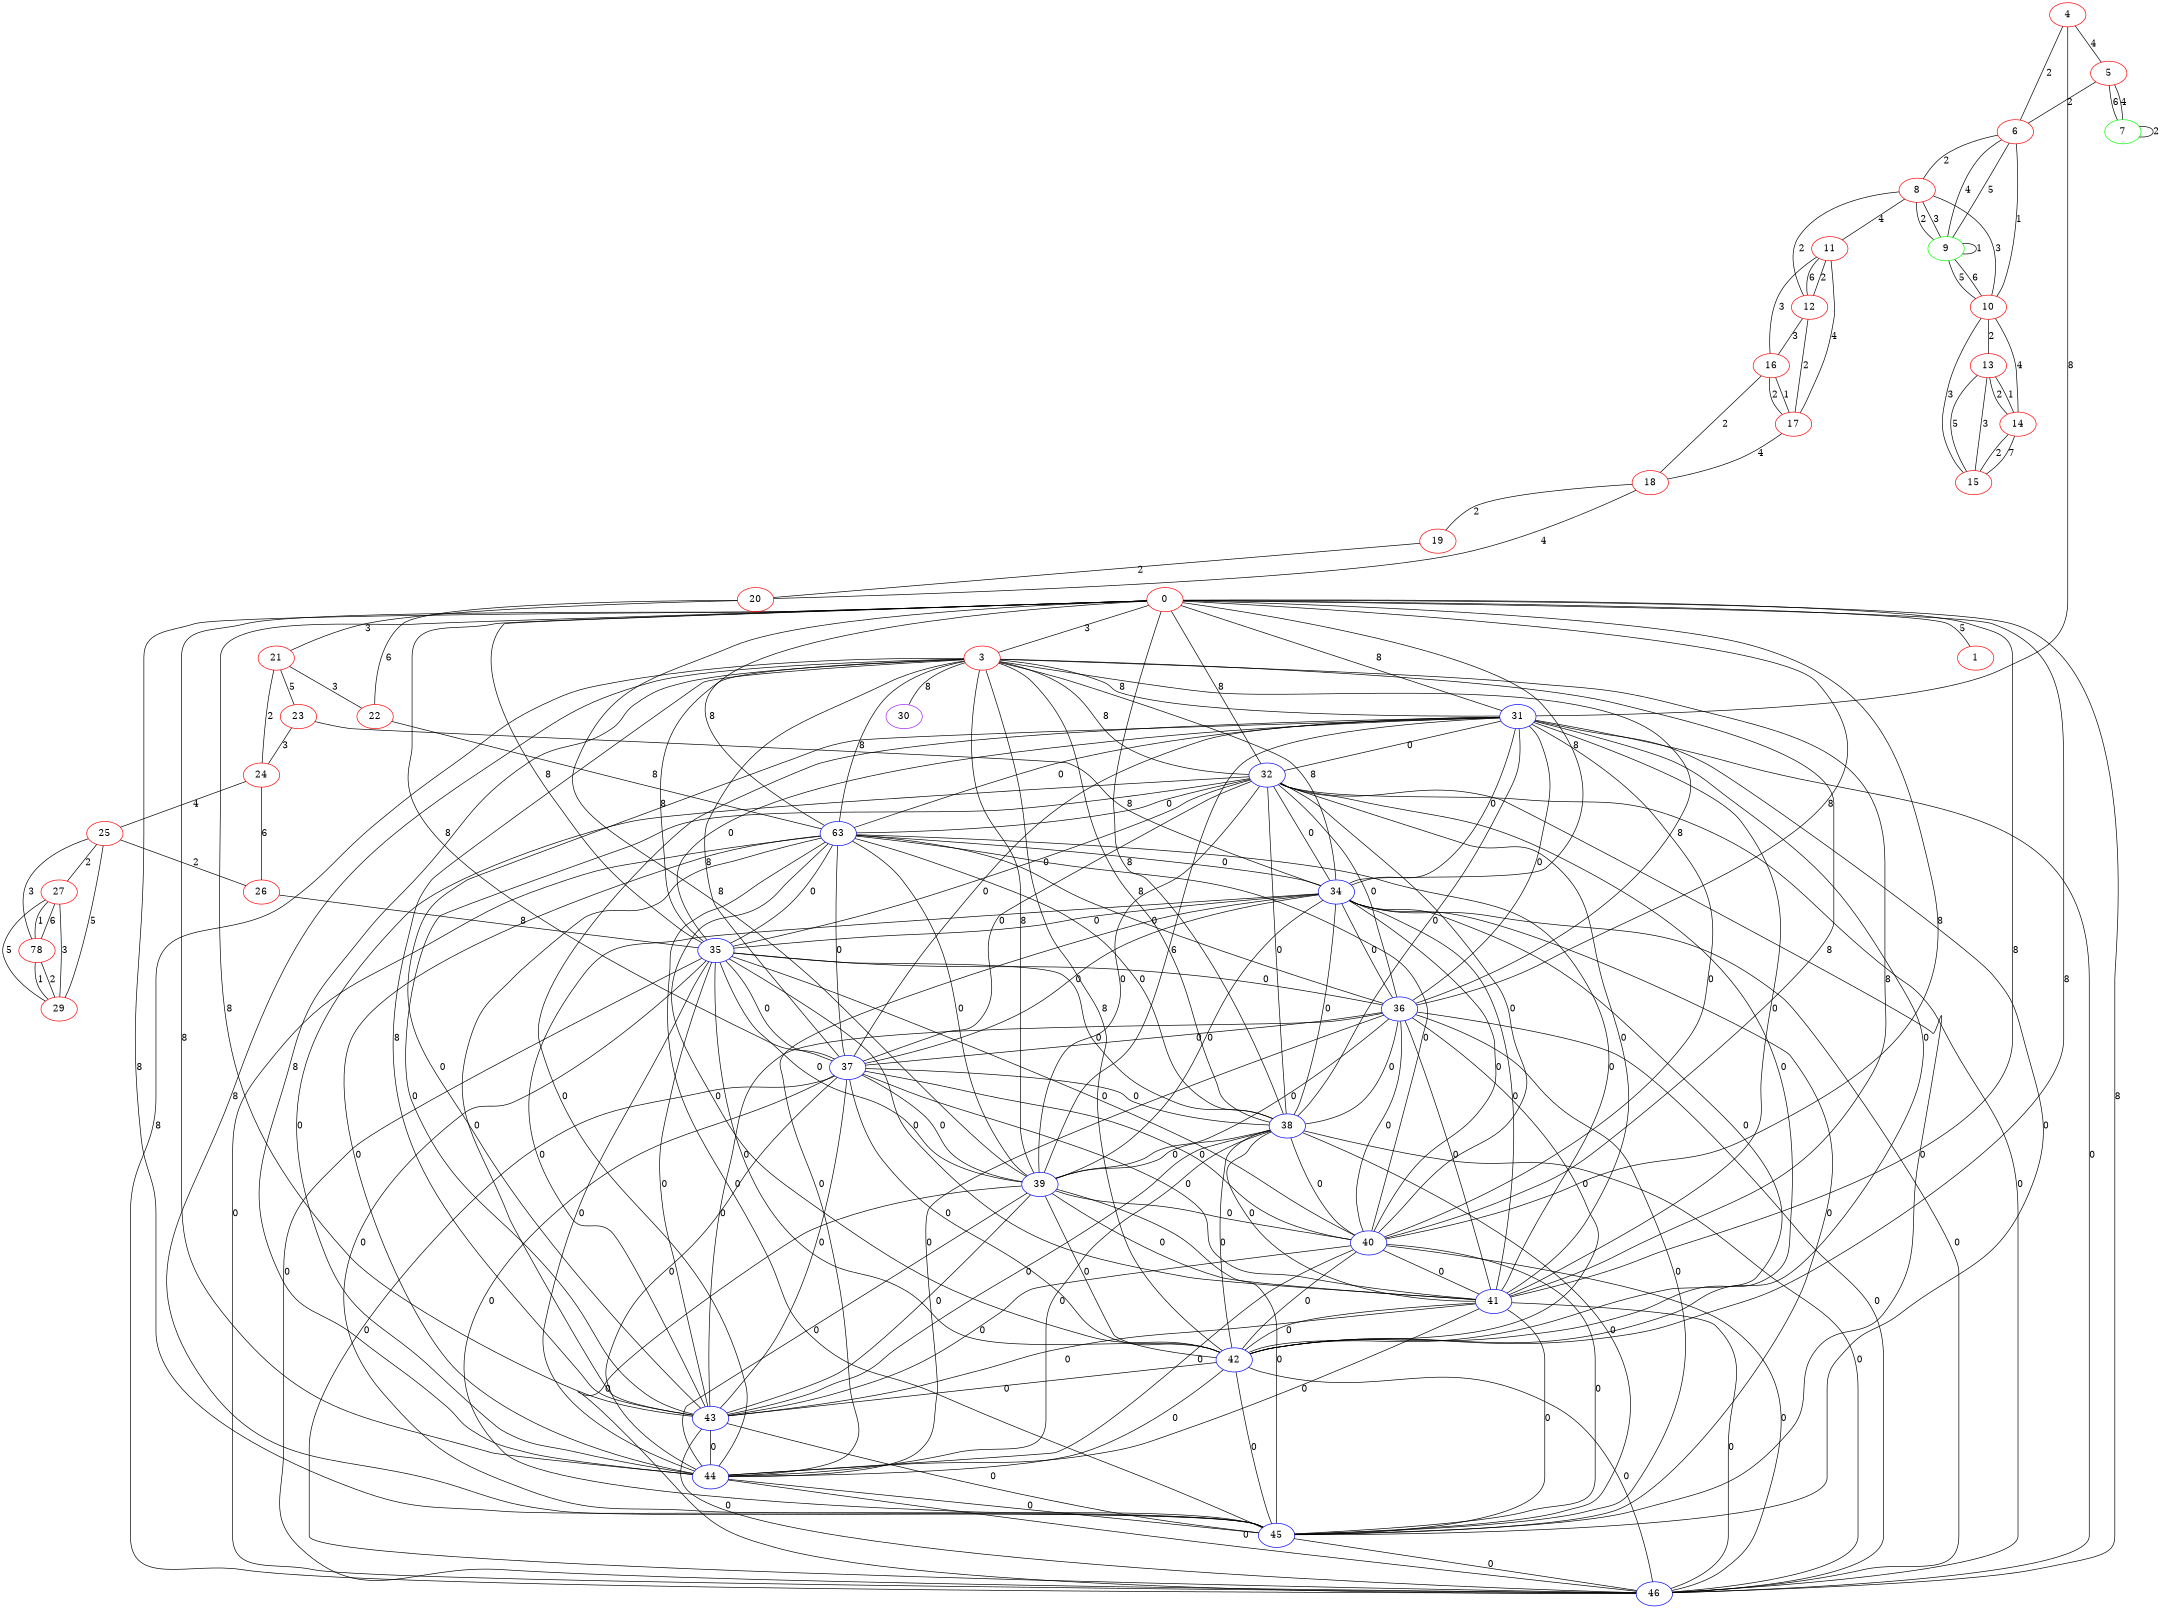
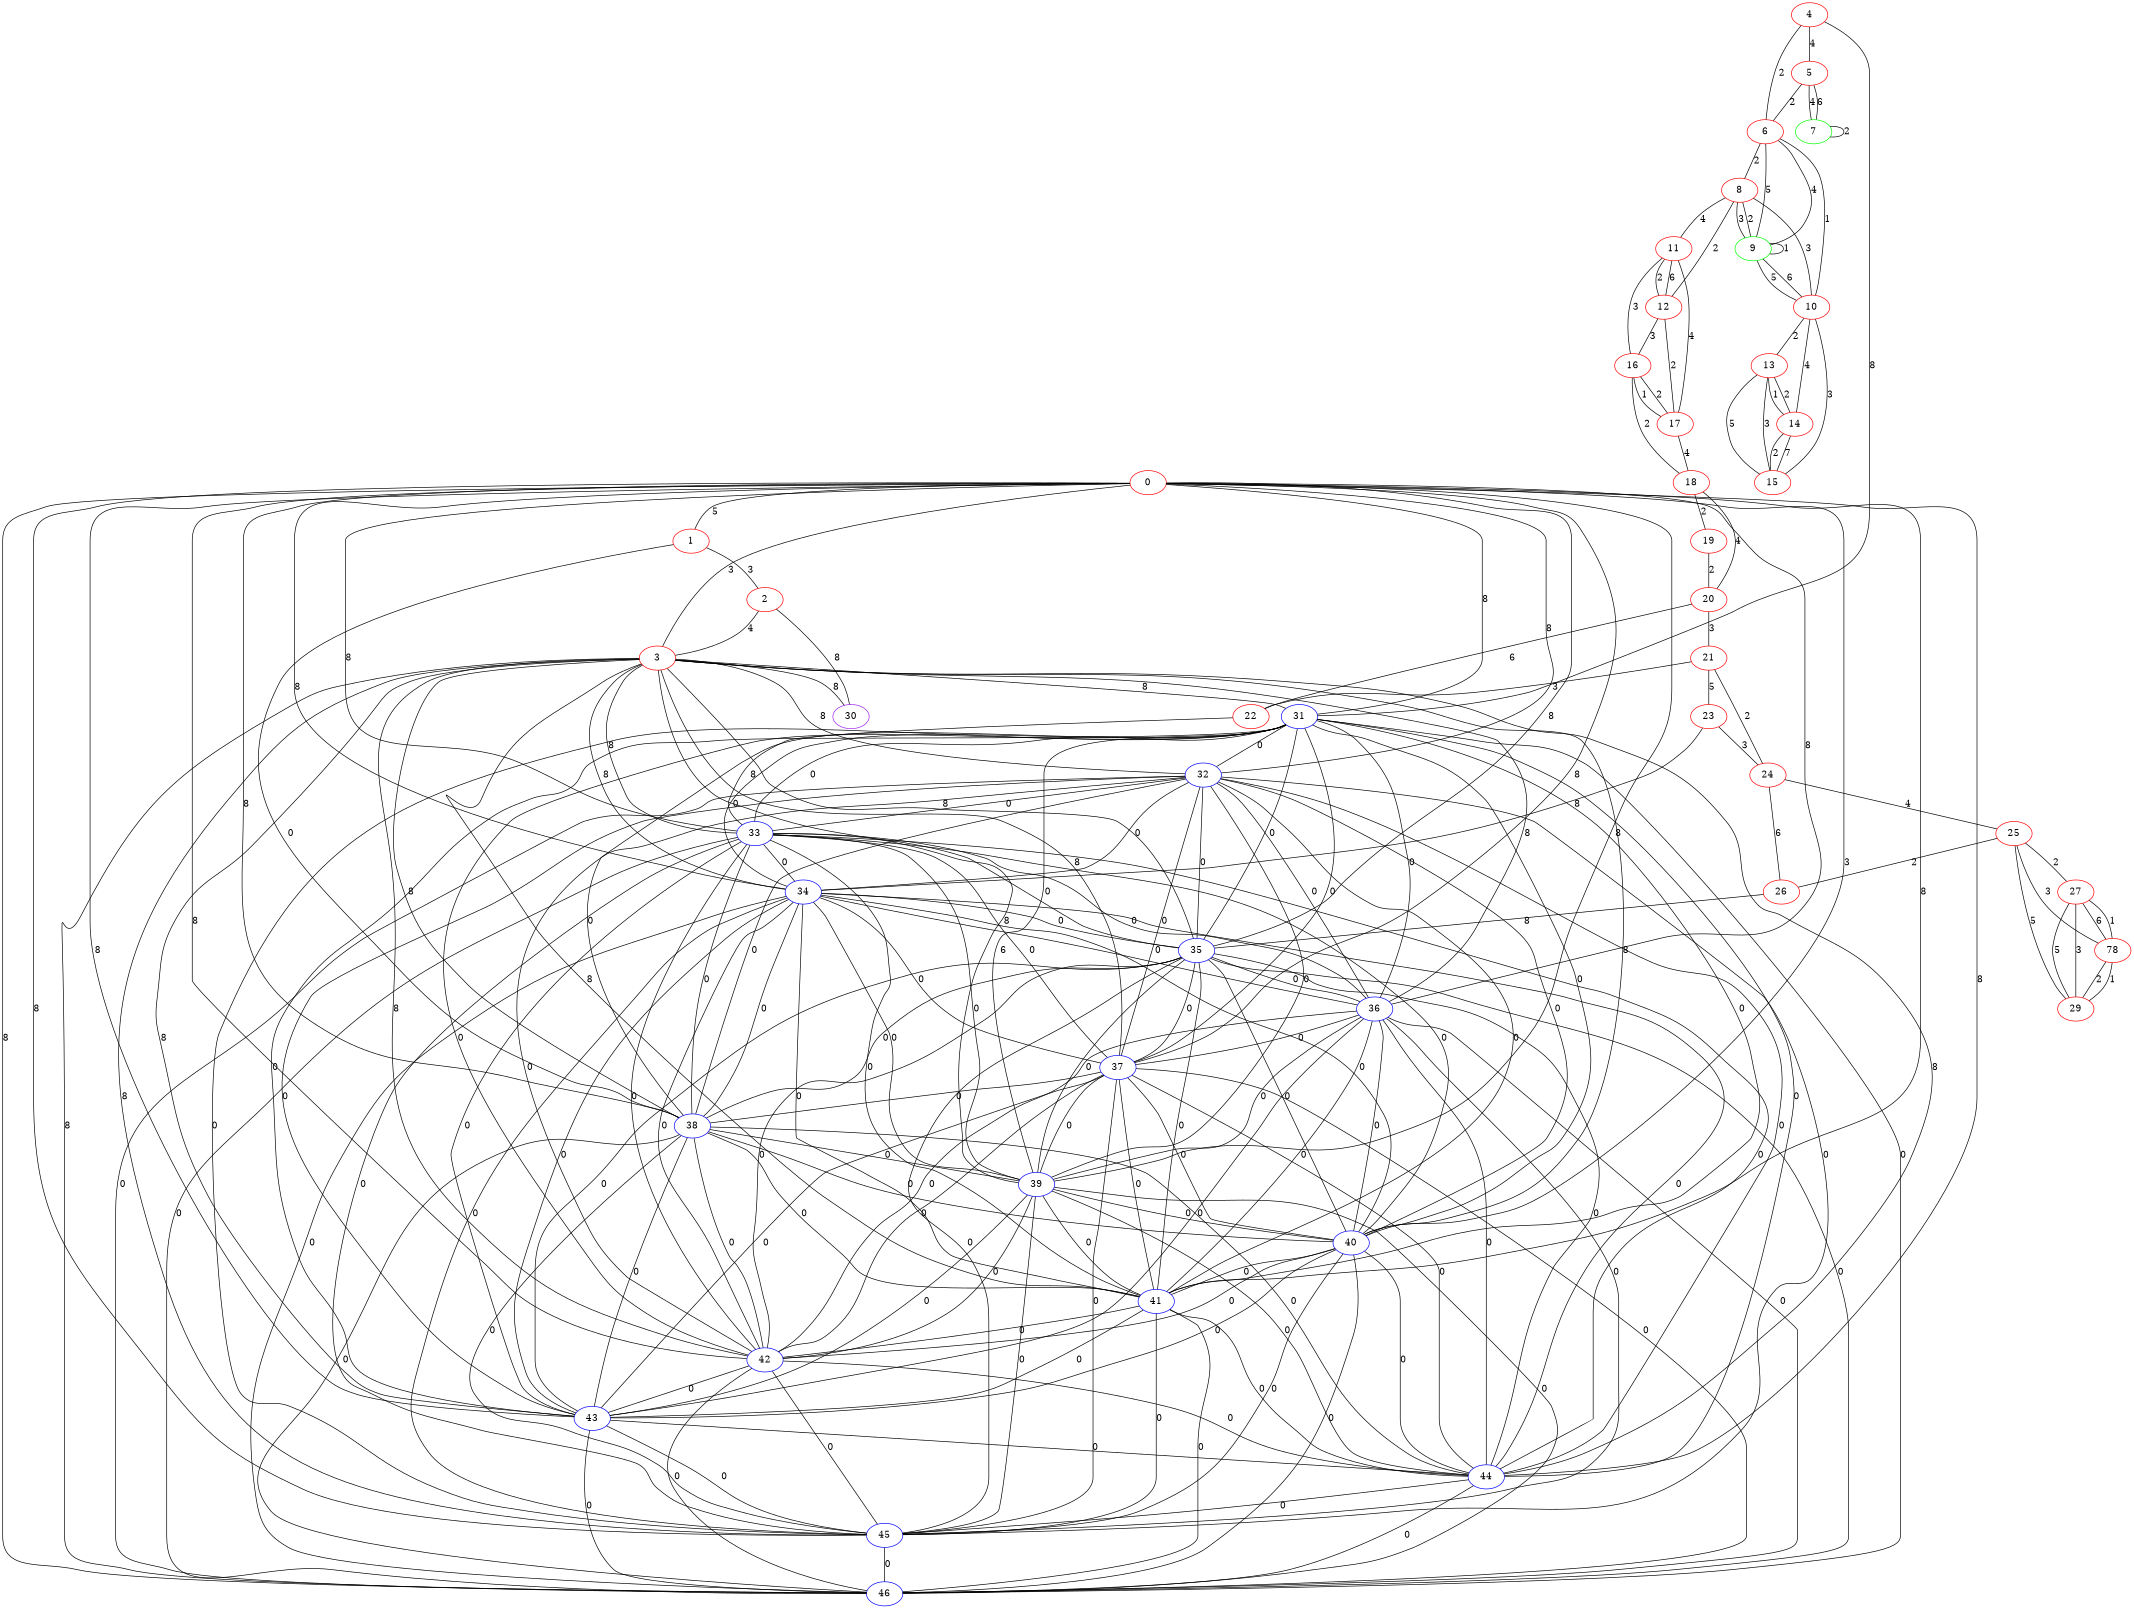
none -> (765, 600)
(838, 834) -> (755, 834)
(1941, 921) -> (1847, 863)
(1371, 1091) -> (264, 797)
